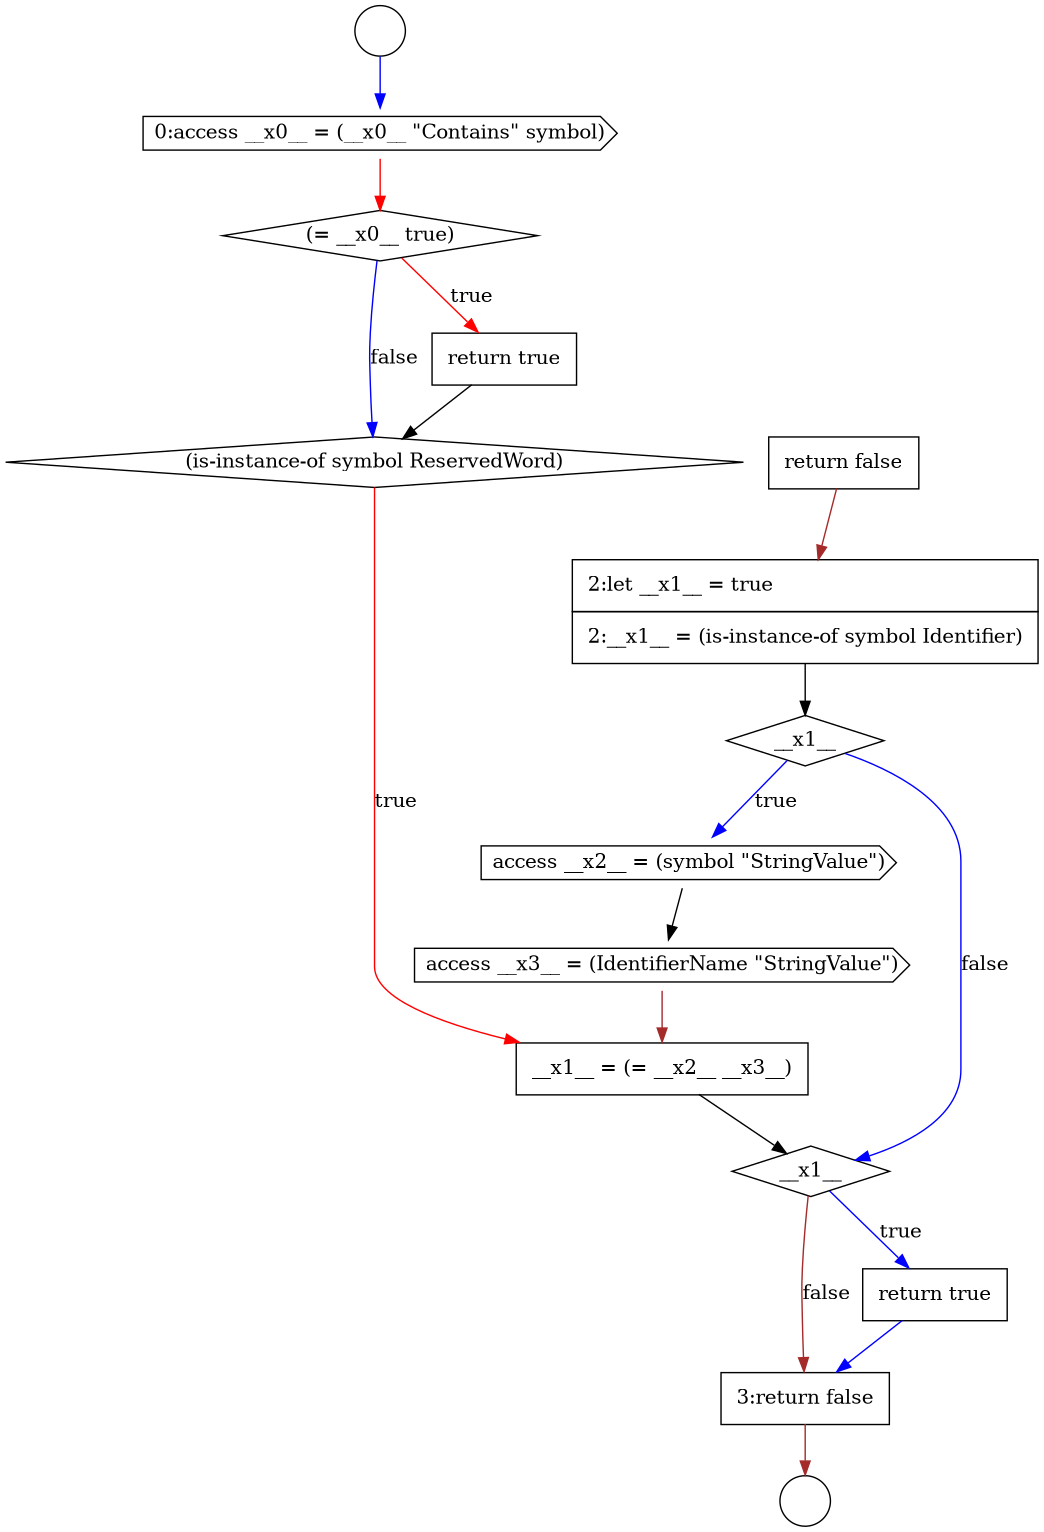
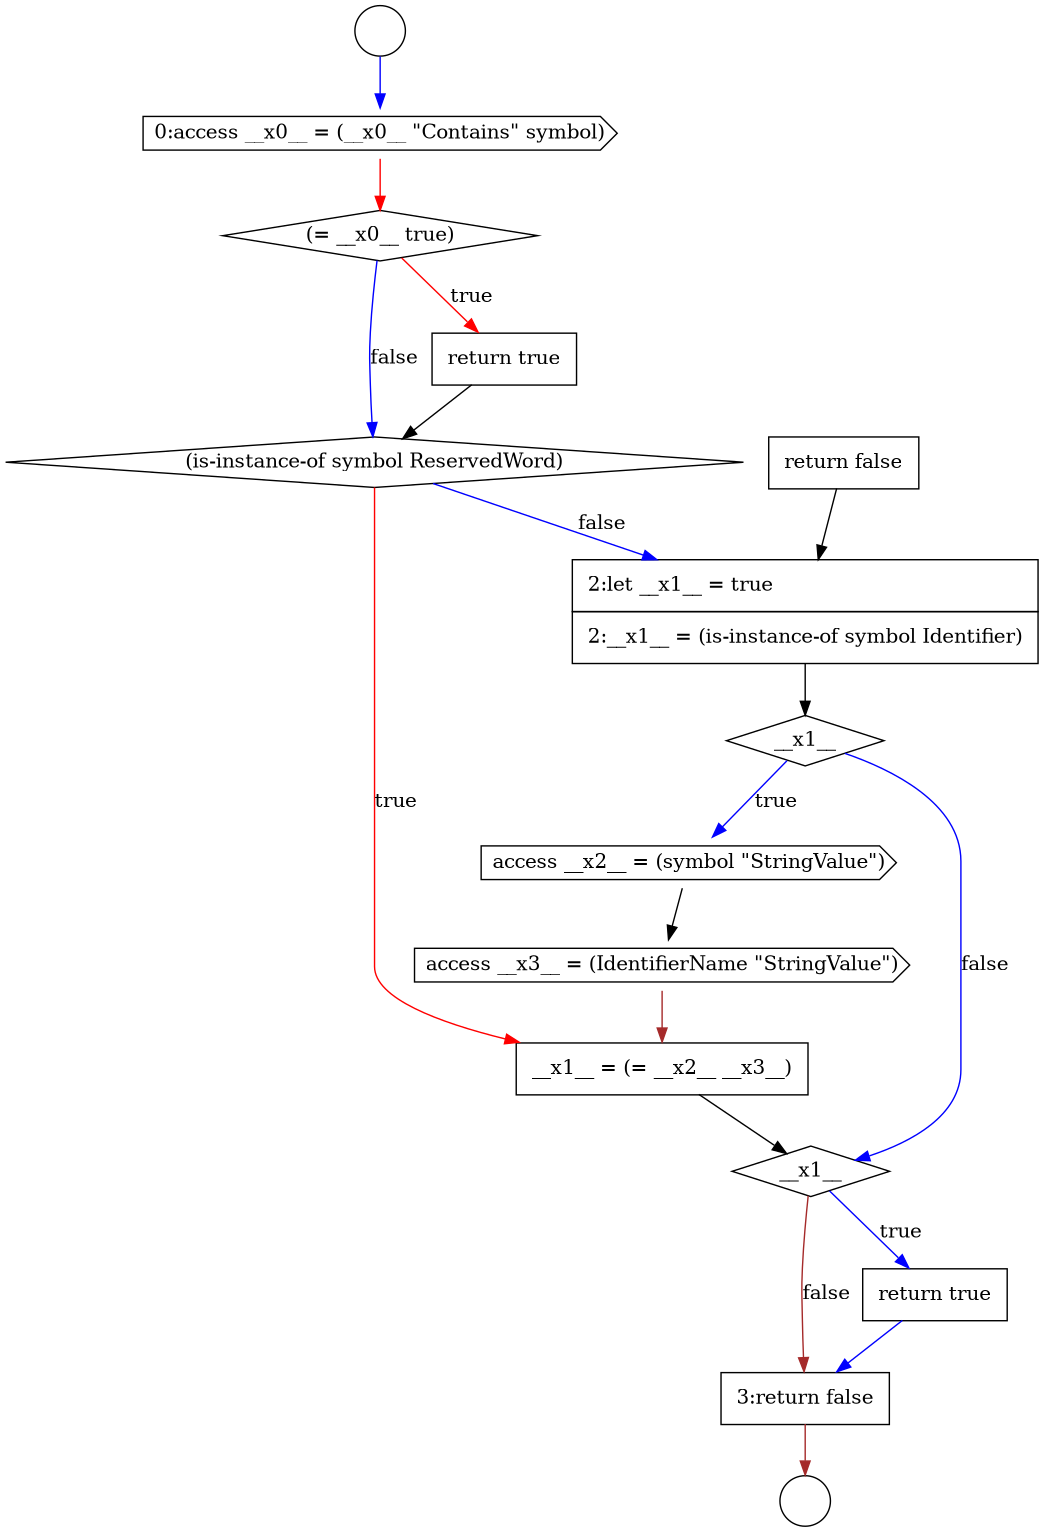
(829, 517) -> (829, 517)
none -> (538, 519)
